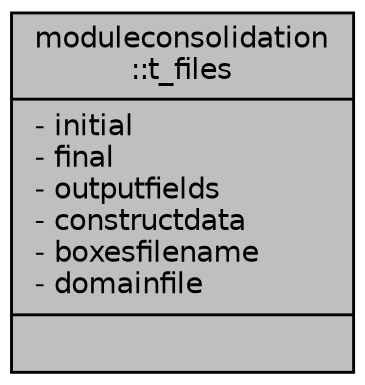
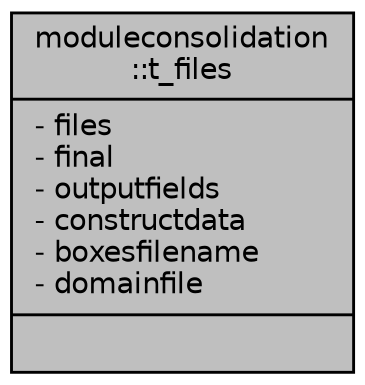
(85, 126) -> (75, 126)
